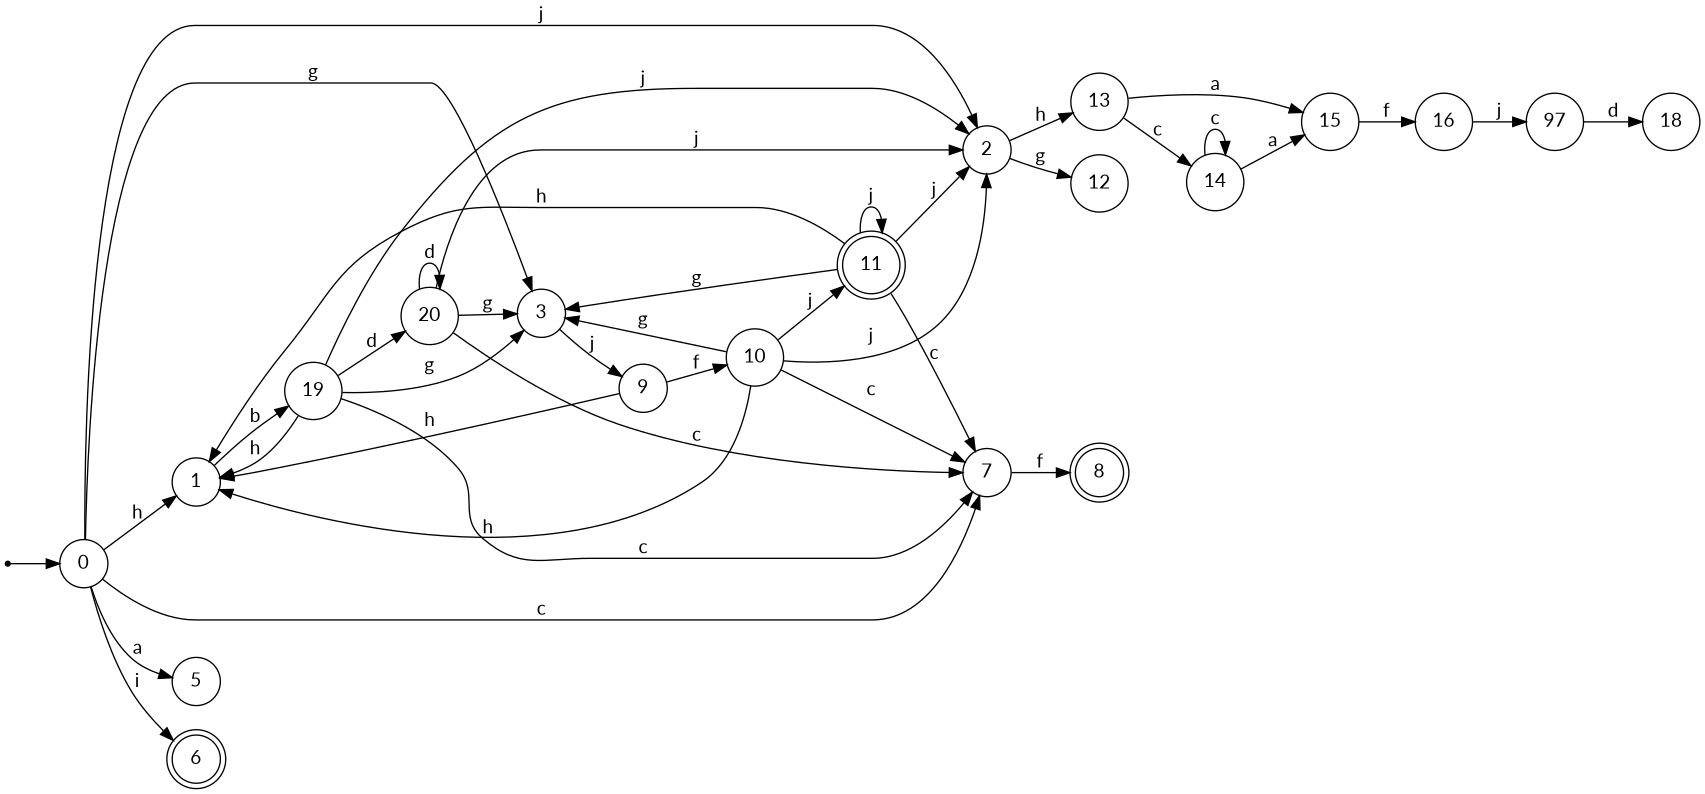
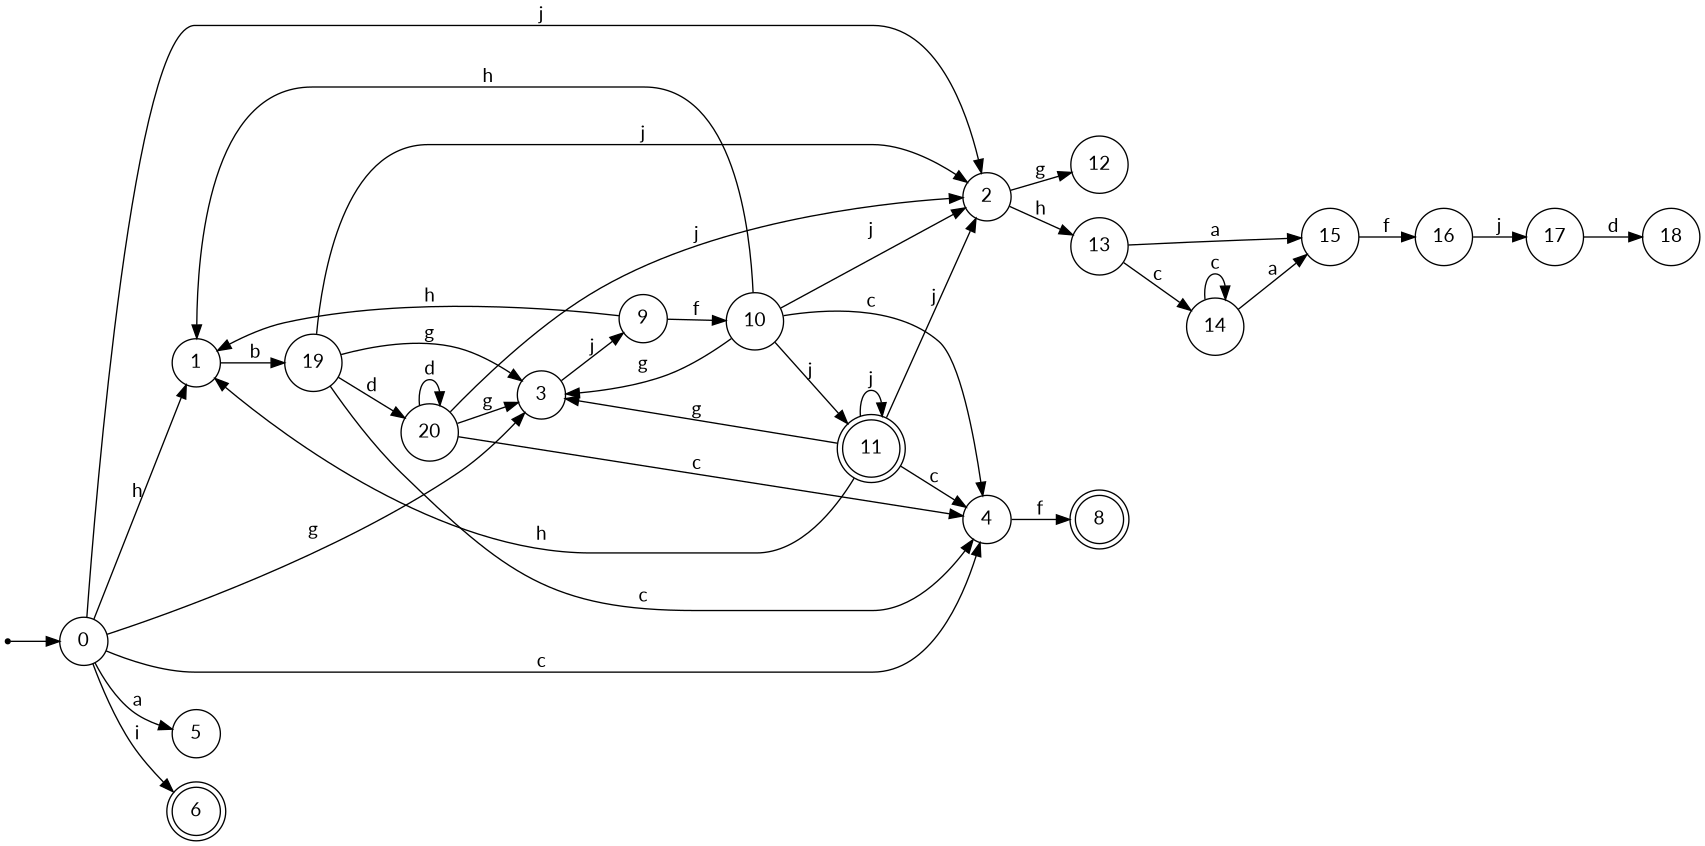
(1555, 122) -> (1555, 237)
(271, 450) -> none
(987, 473) -> (987, 519)
